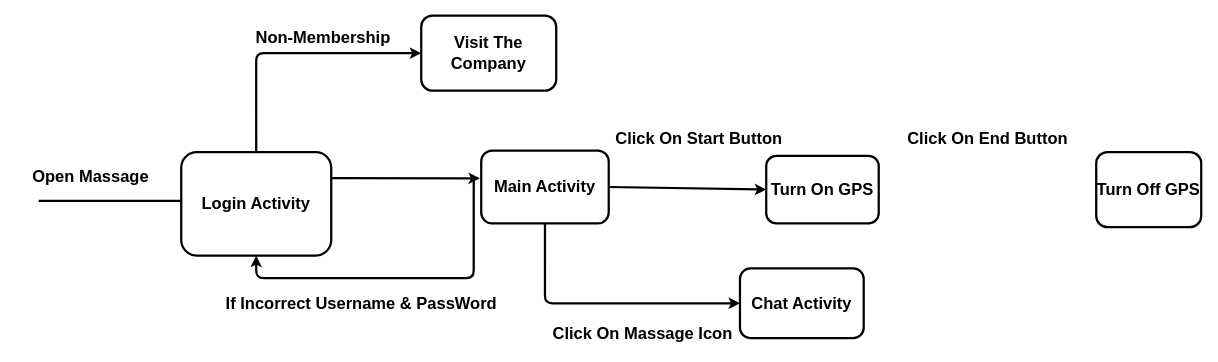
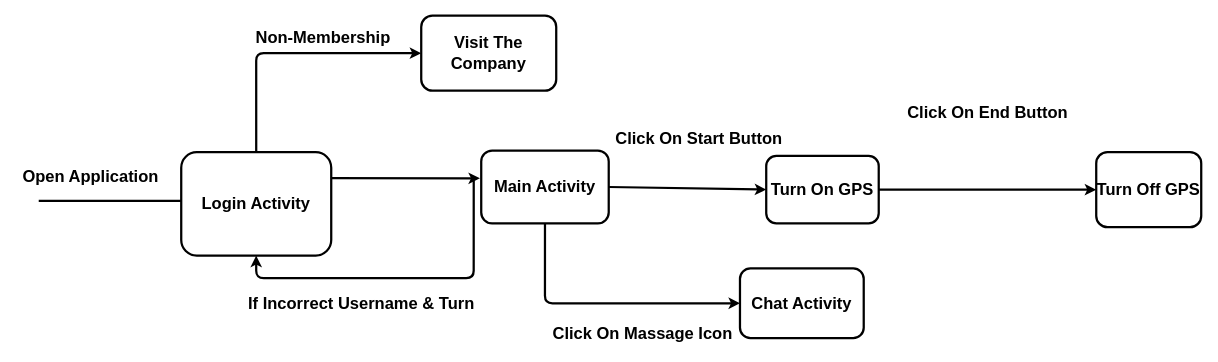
(987, 139) -> (987, 113)
(91, 177) -> (91, 177)
none -> (983, 189)
(362, 303) -> (362, 303)
